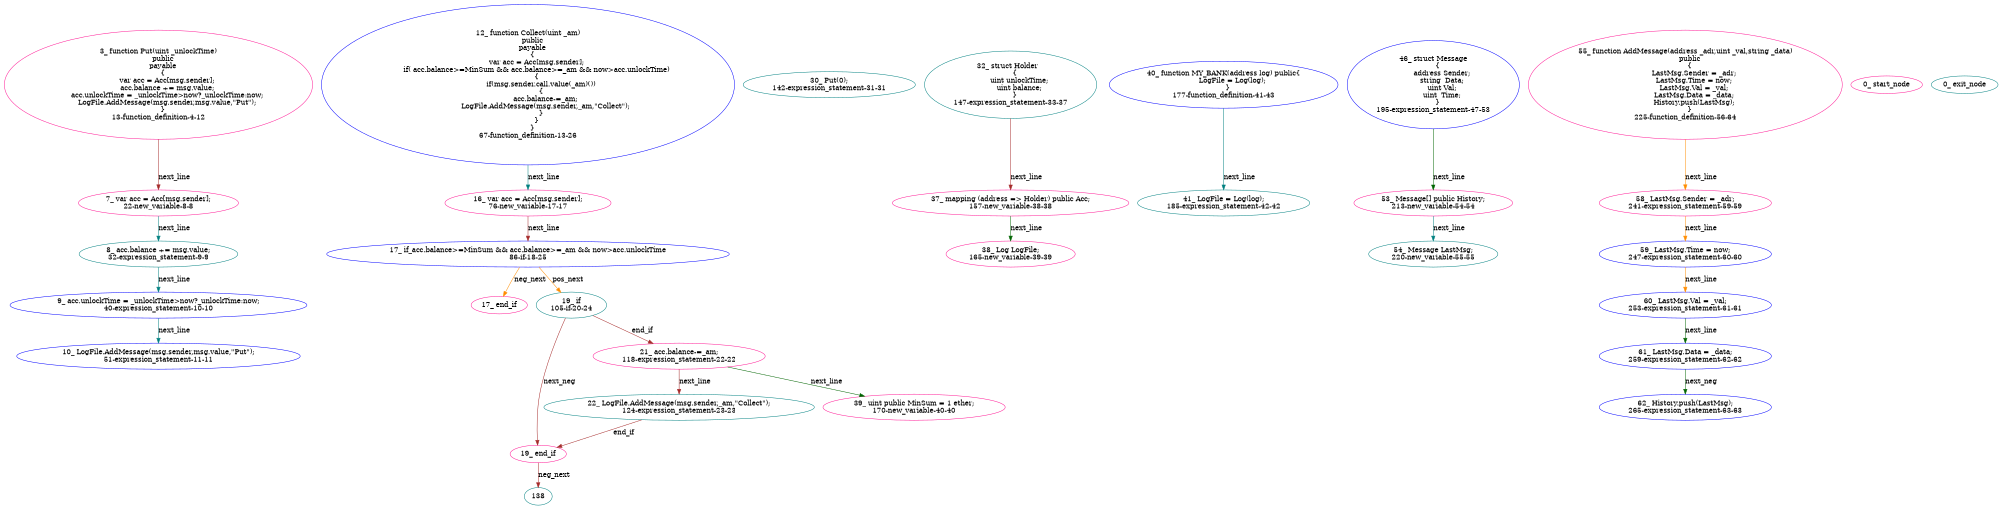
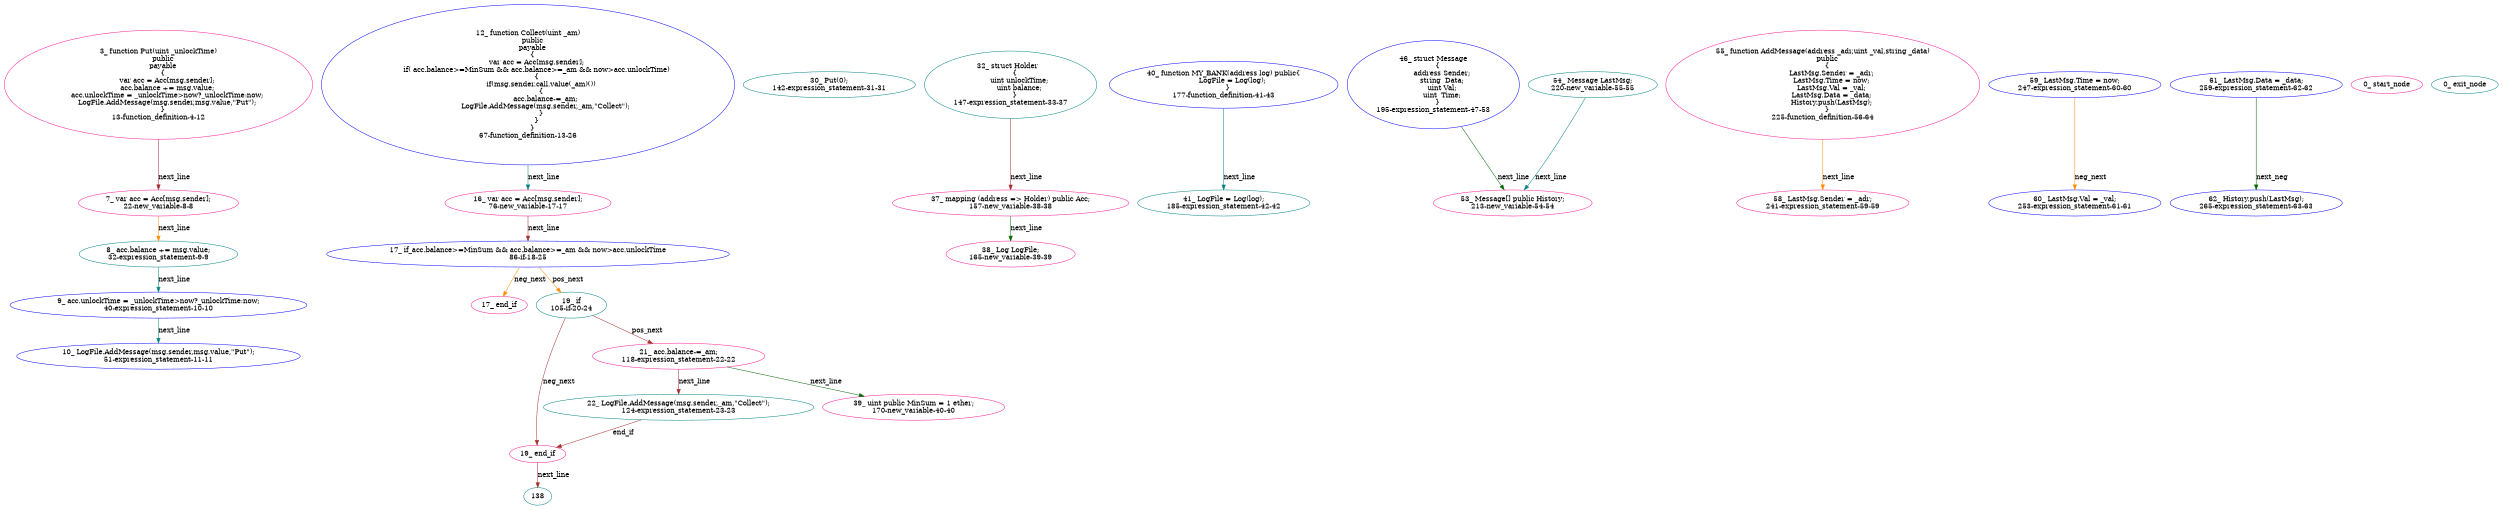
(158, 226) -> (158, 226)
(1433, 226) -> (1558, 143)
(1685, 226) -> none
(1701, 280) -> (2091, 177)
(1685, 328) -> none
(642, 331) -> (647, 331)
(559, 382) -> (559, 382)
(554, 475) -> (554, 475)
